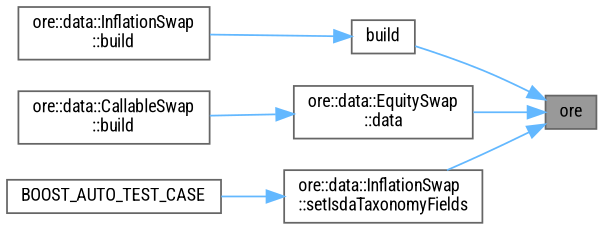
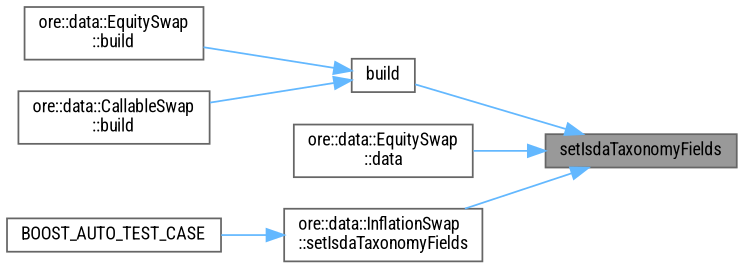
(114, 33) -> (114, 33)
(571, 112) -> (641, 151)
(243, 115) -> (272, 93)
